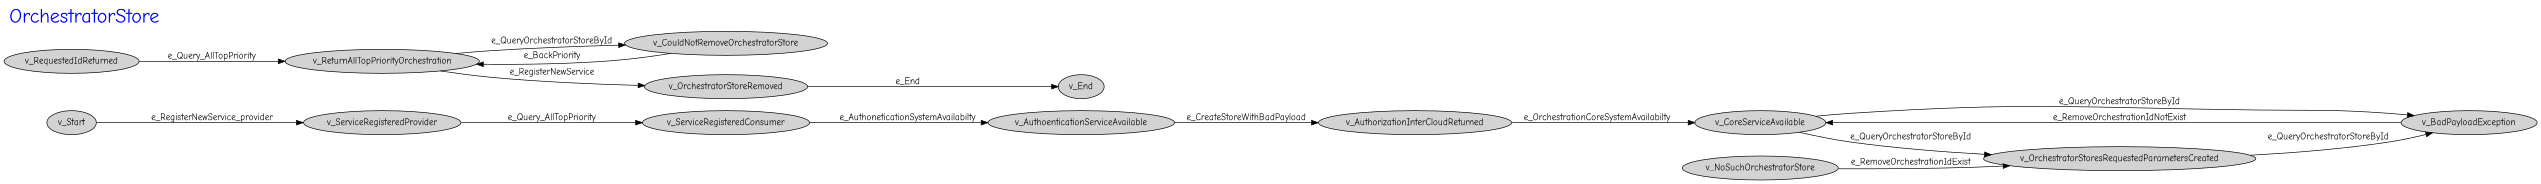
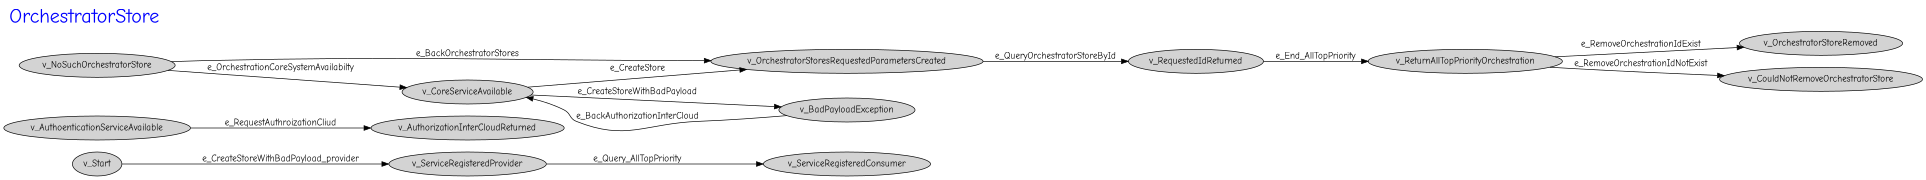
(552, 41) -> (1641, 64)
(212, 56) -> (1316, 56)
(577, 63) -> none
(552, 72) -> (1641, 44)
(1081, 87) -> none
(2120, 102) -> (638, 92)
(212, 118) -> (281, 159)
(1246, 118) -> (281, 123)
(2120, 118) -> (638, 116)
(895, 123) -> none
(1600, 123) -> (284, 79)
(1911, 137) -> (638, 68)
(2339, 148) -> (1052, 61)
(1911, 162) -> (468, 54)
